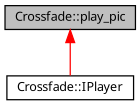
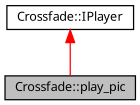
(70, 59) -> (70, 59)
